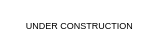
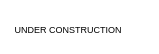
(79, 27) -> (68, 30)
